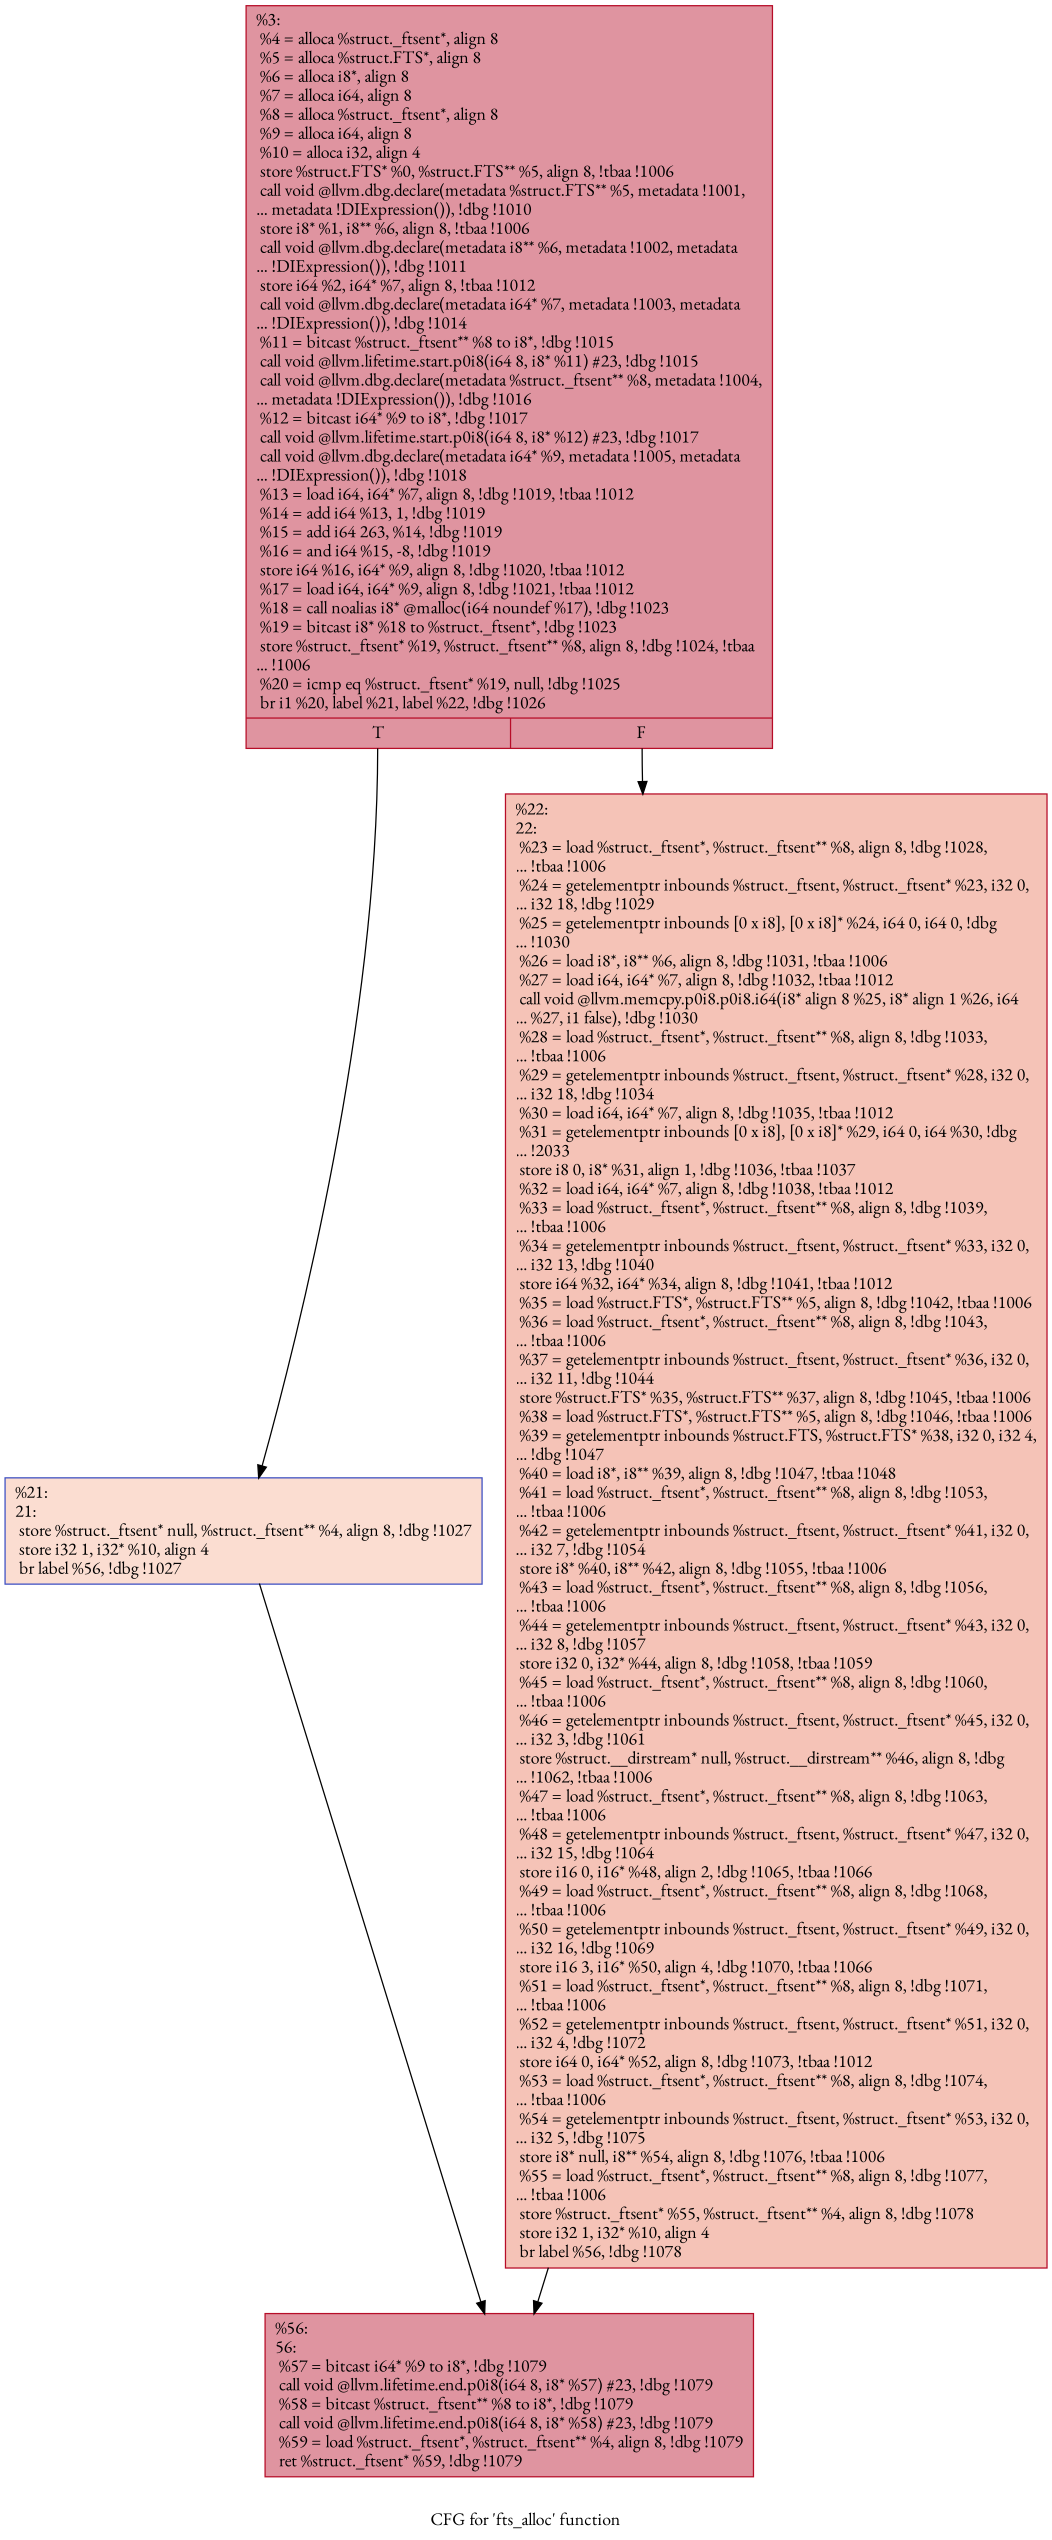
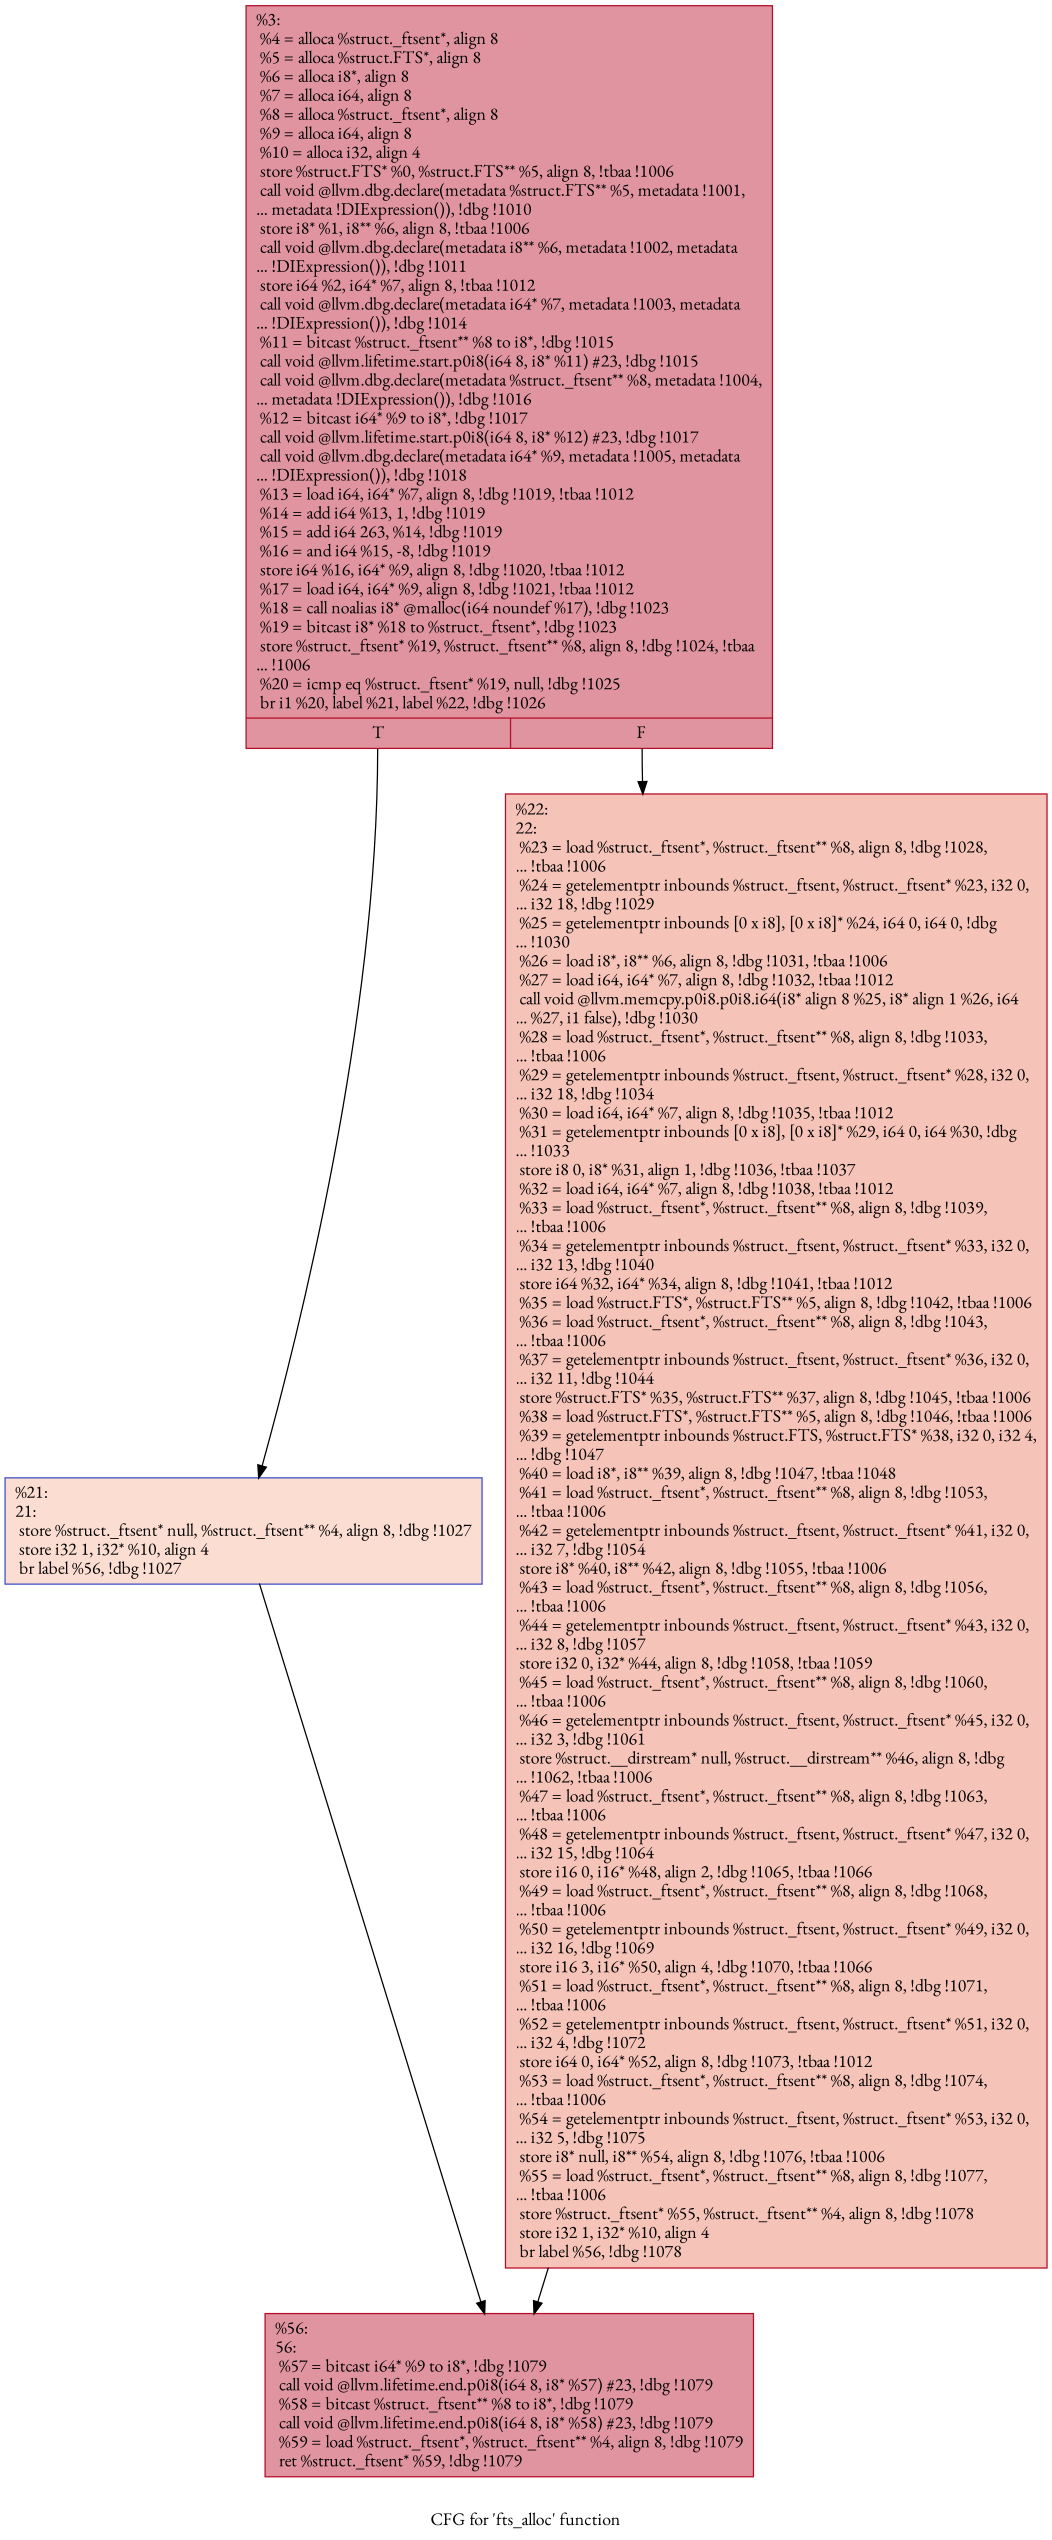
(543, 1151) -> (543, 1151)
